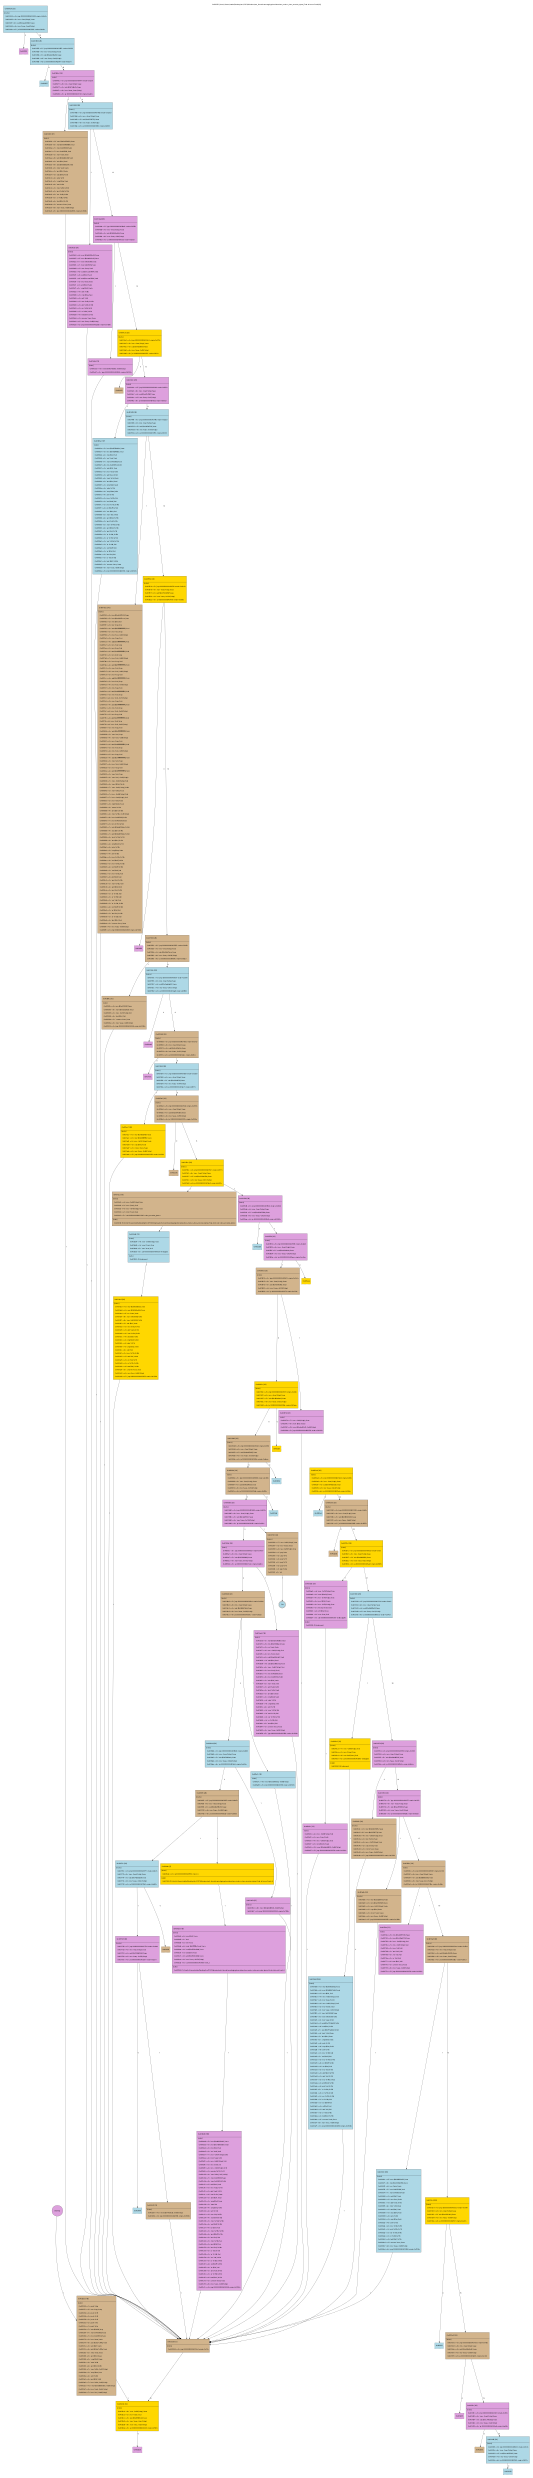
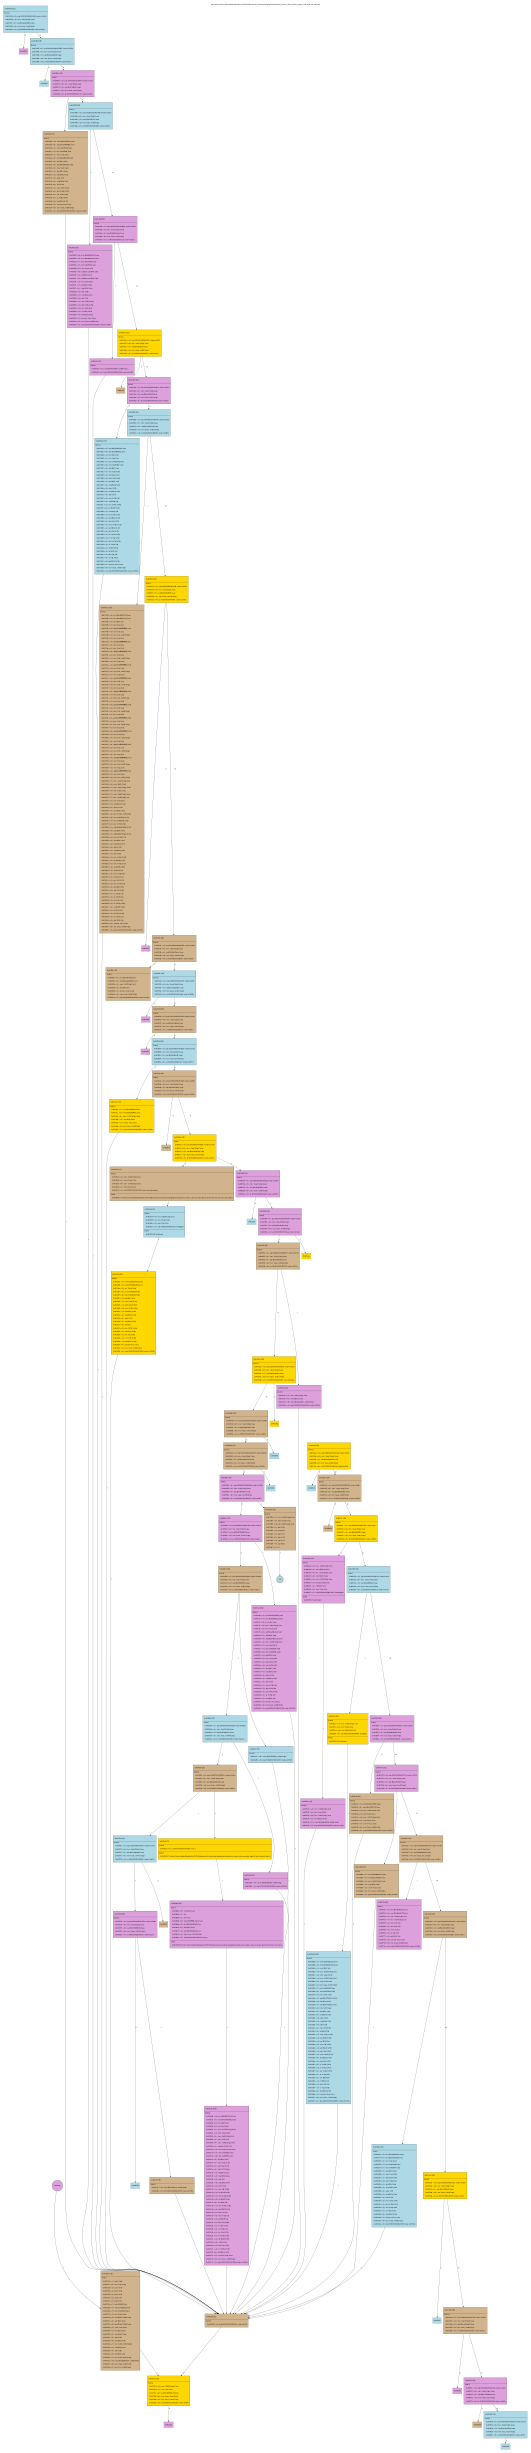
(104, 1703) -> none
